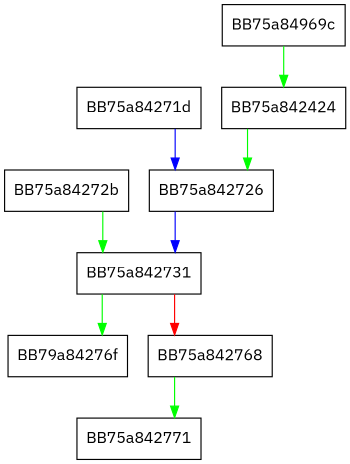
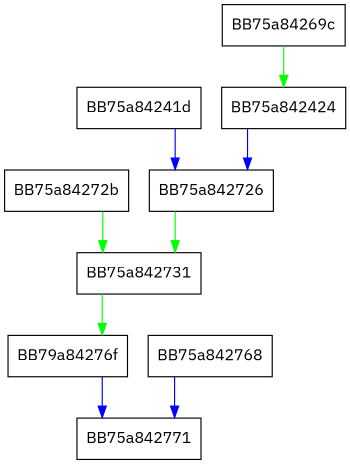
(284, 25) -> (284, 25)
(139, 108) -> (139, 108)
(248, 143) -> (248, 143)
(175, 226) -> (175, 226)
(175, 309) -> none
none -> (102, 392)
(175, 392) -> (175, 392)
